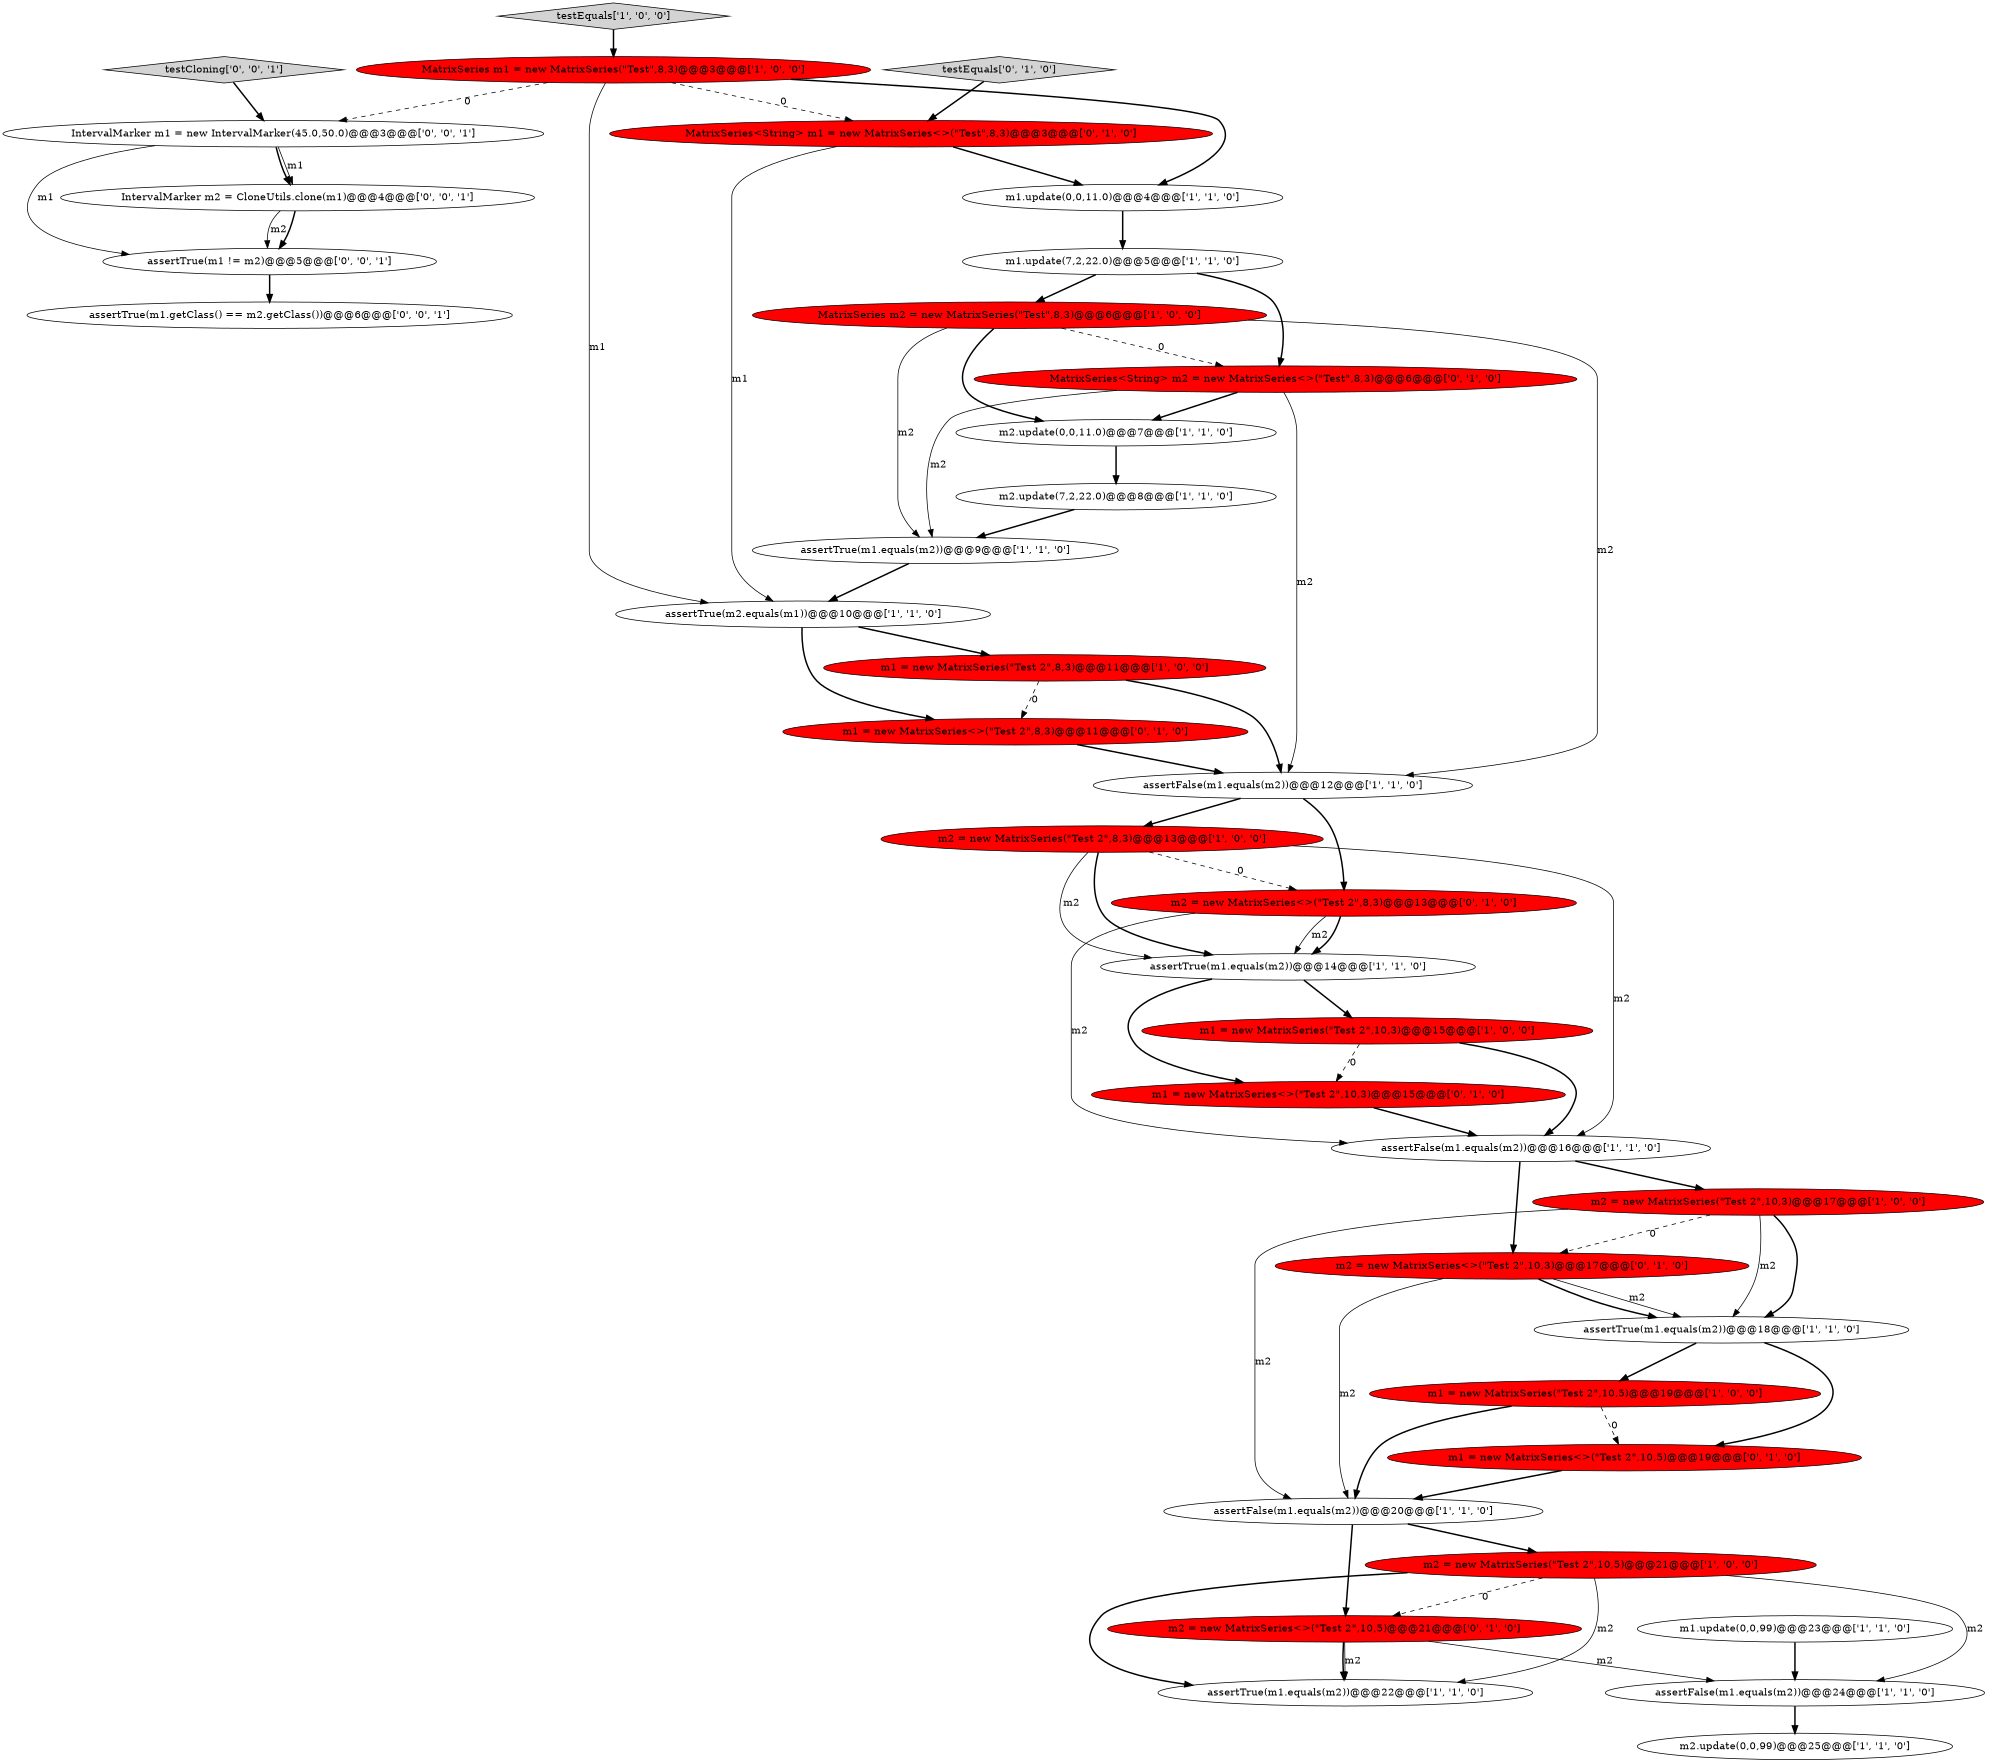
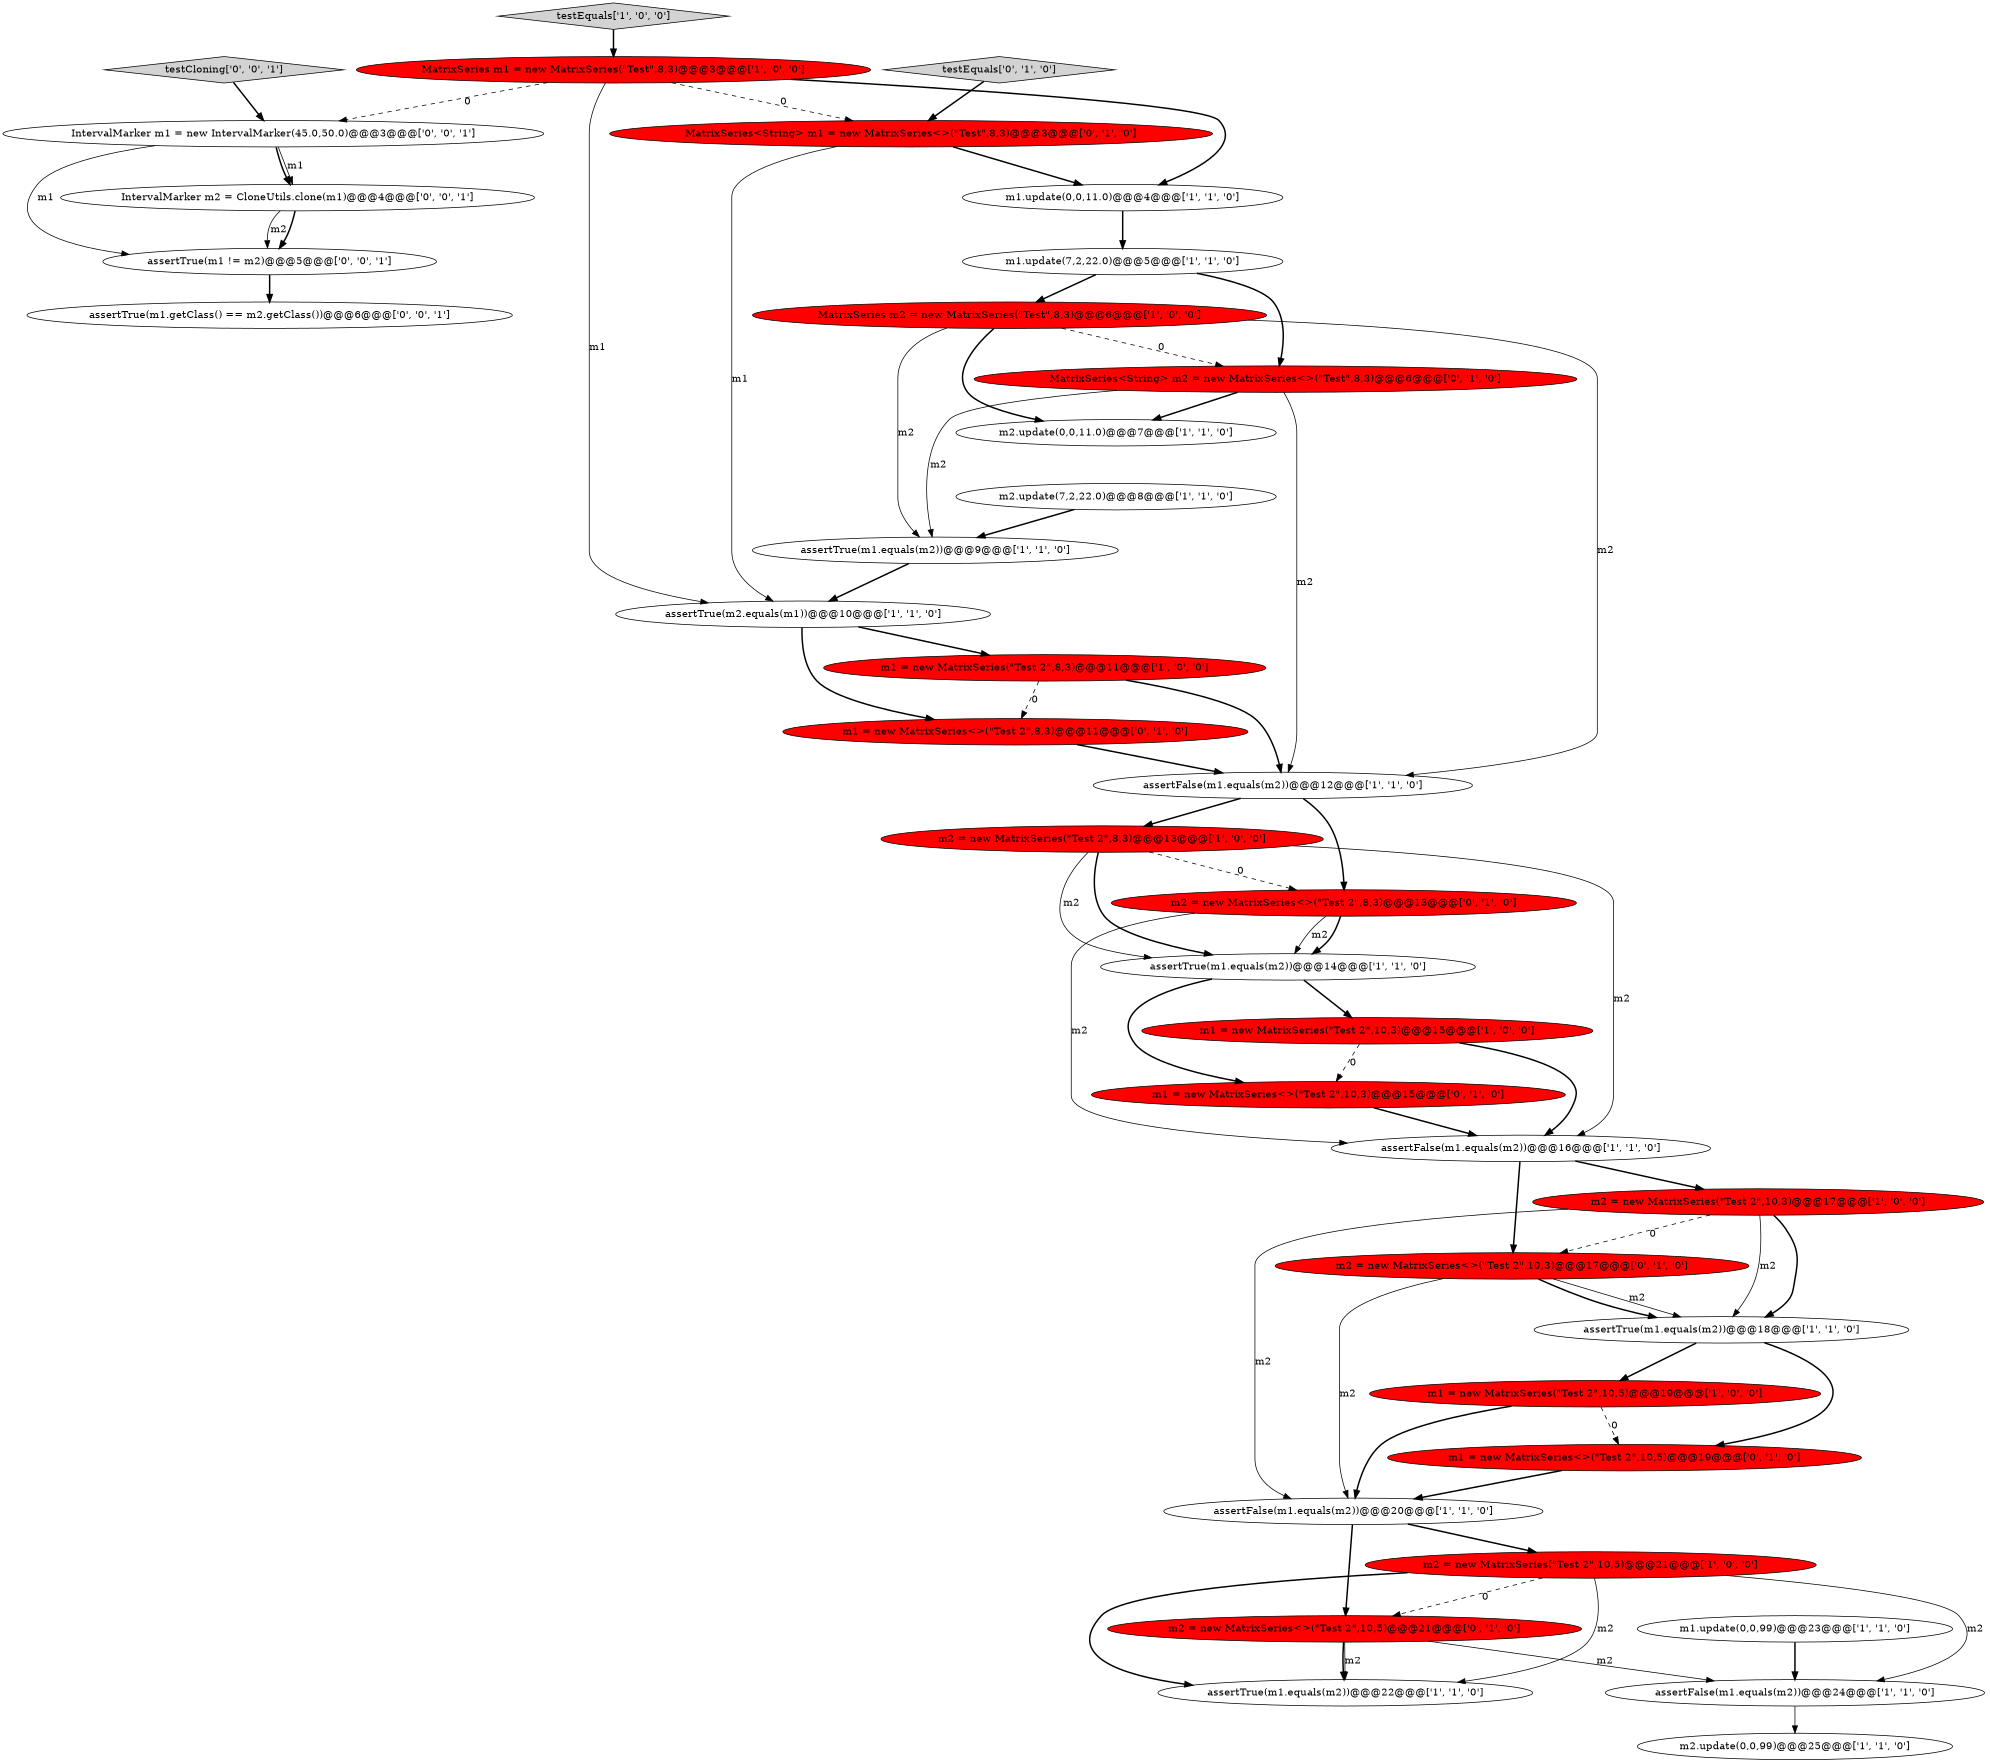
(1116, 461) -> none
(1795, 1716) -> (1795, 1716)
